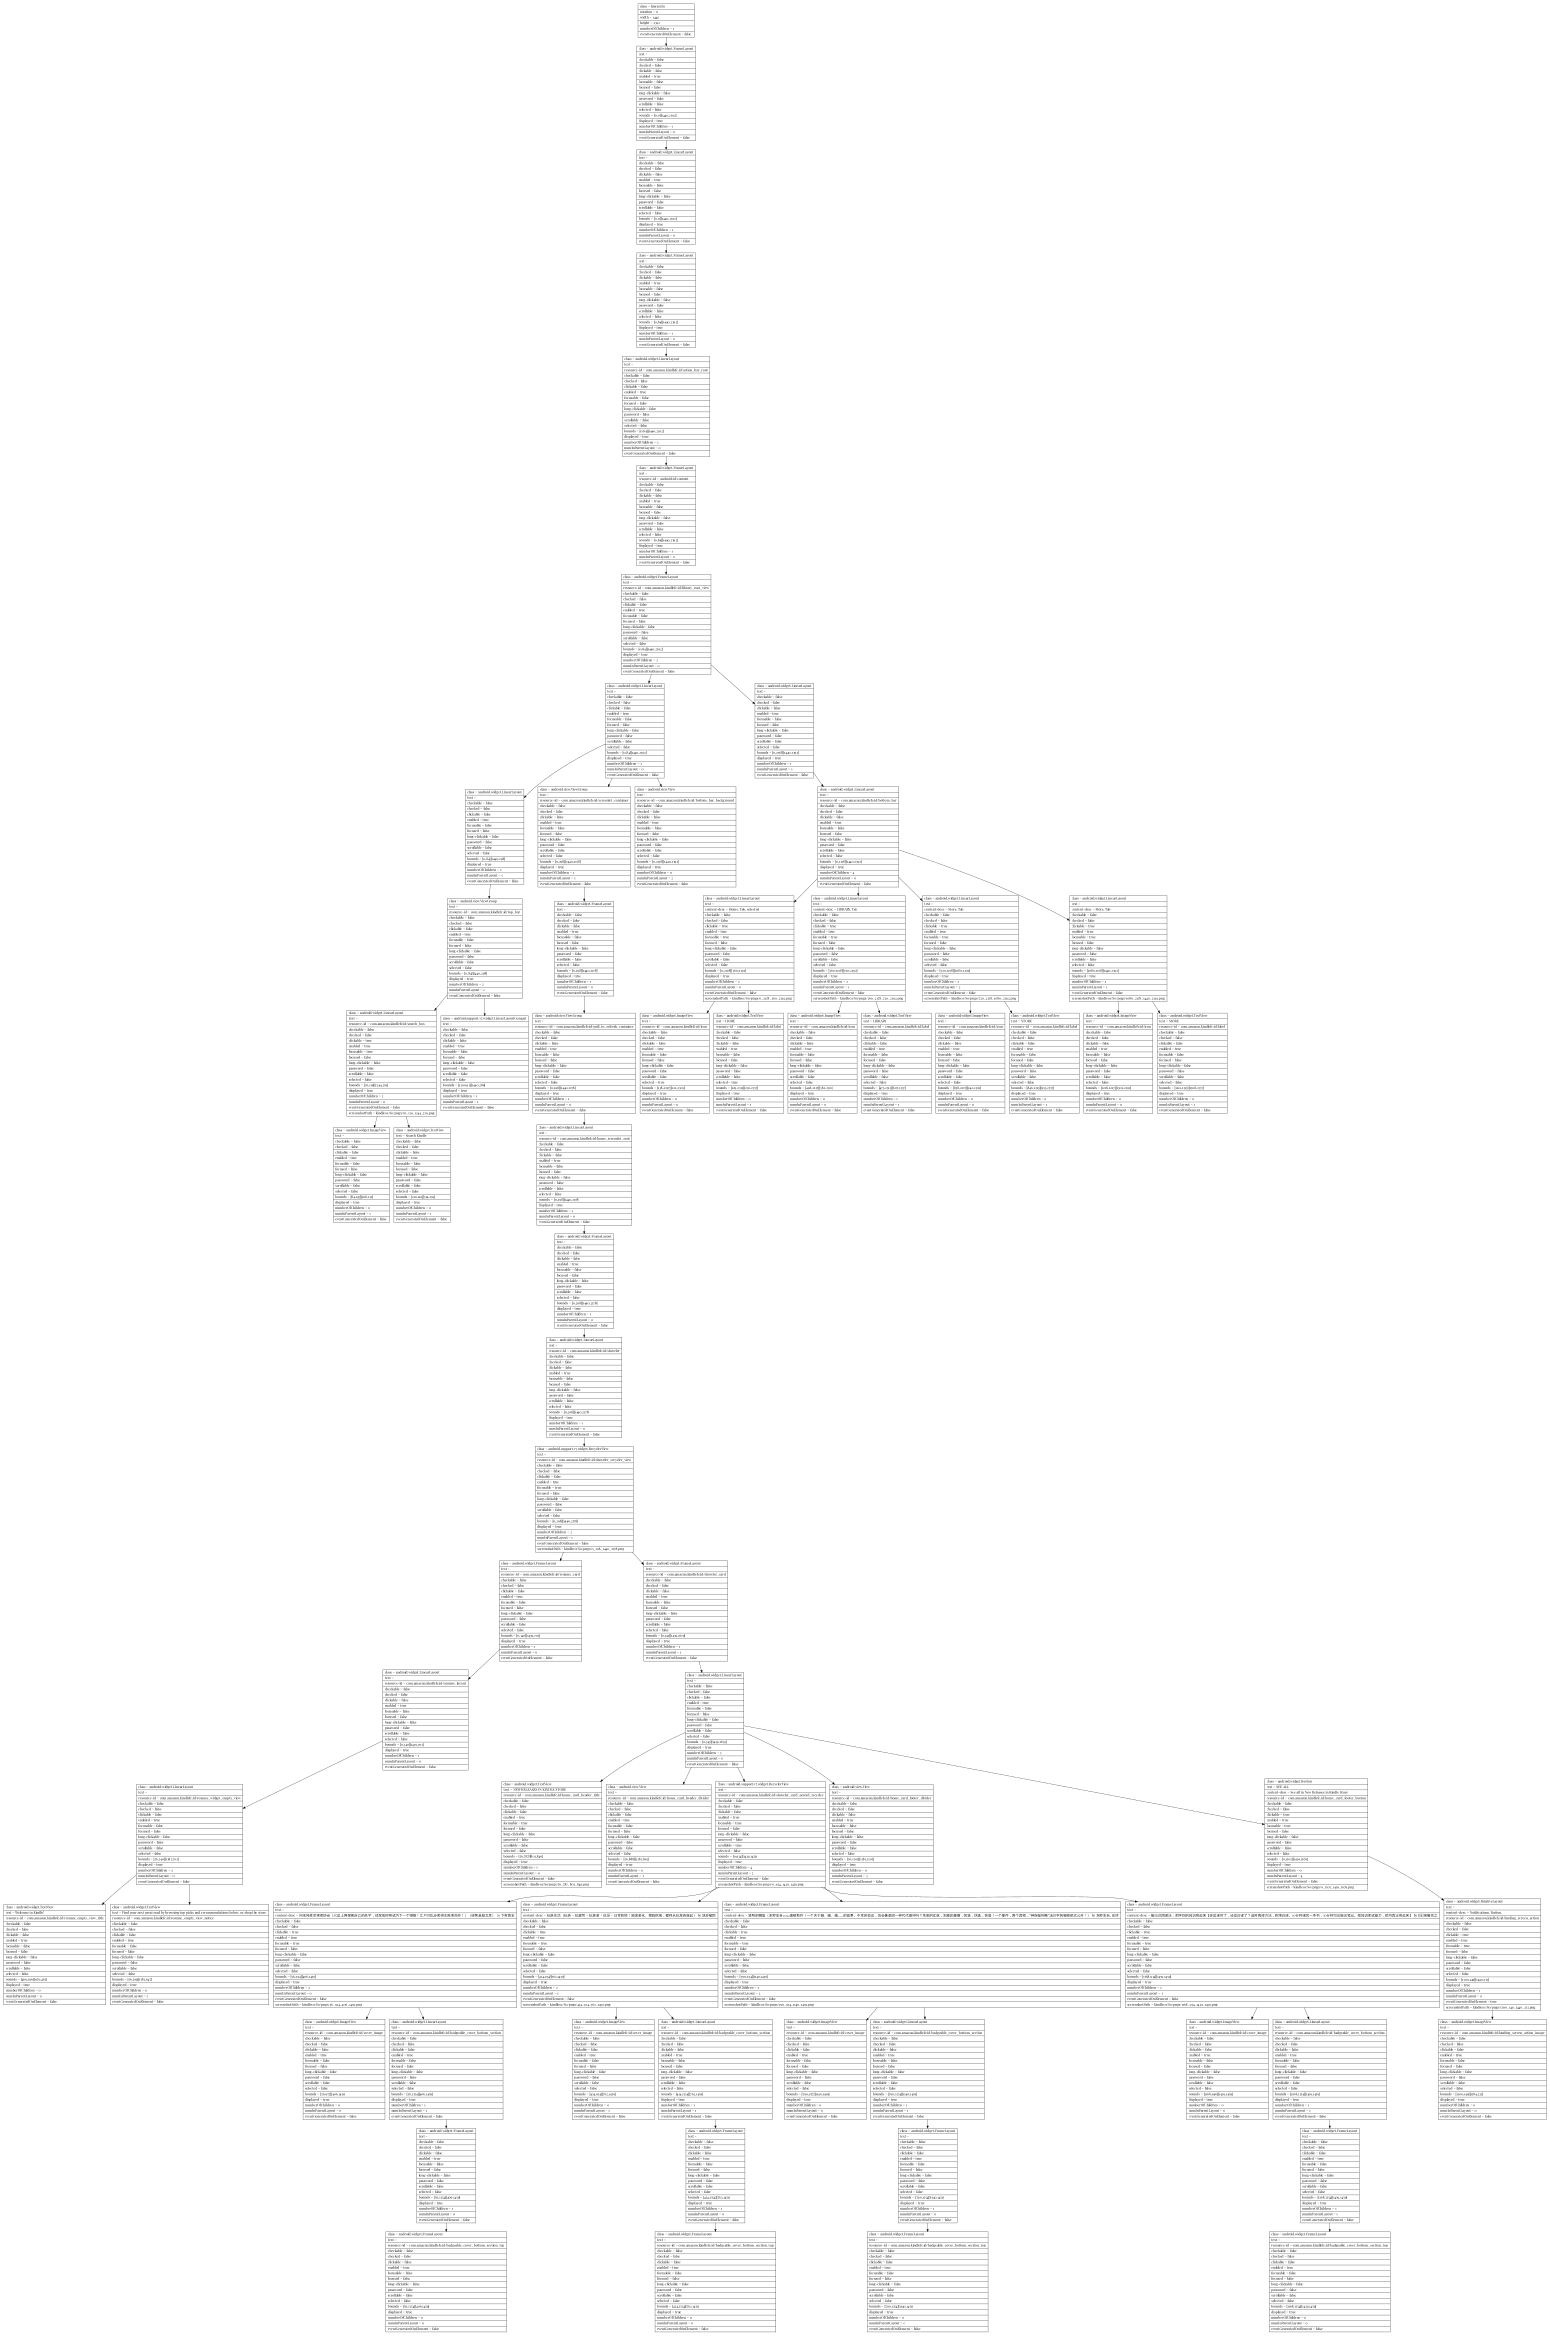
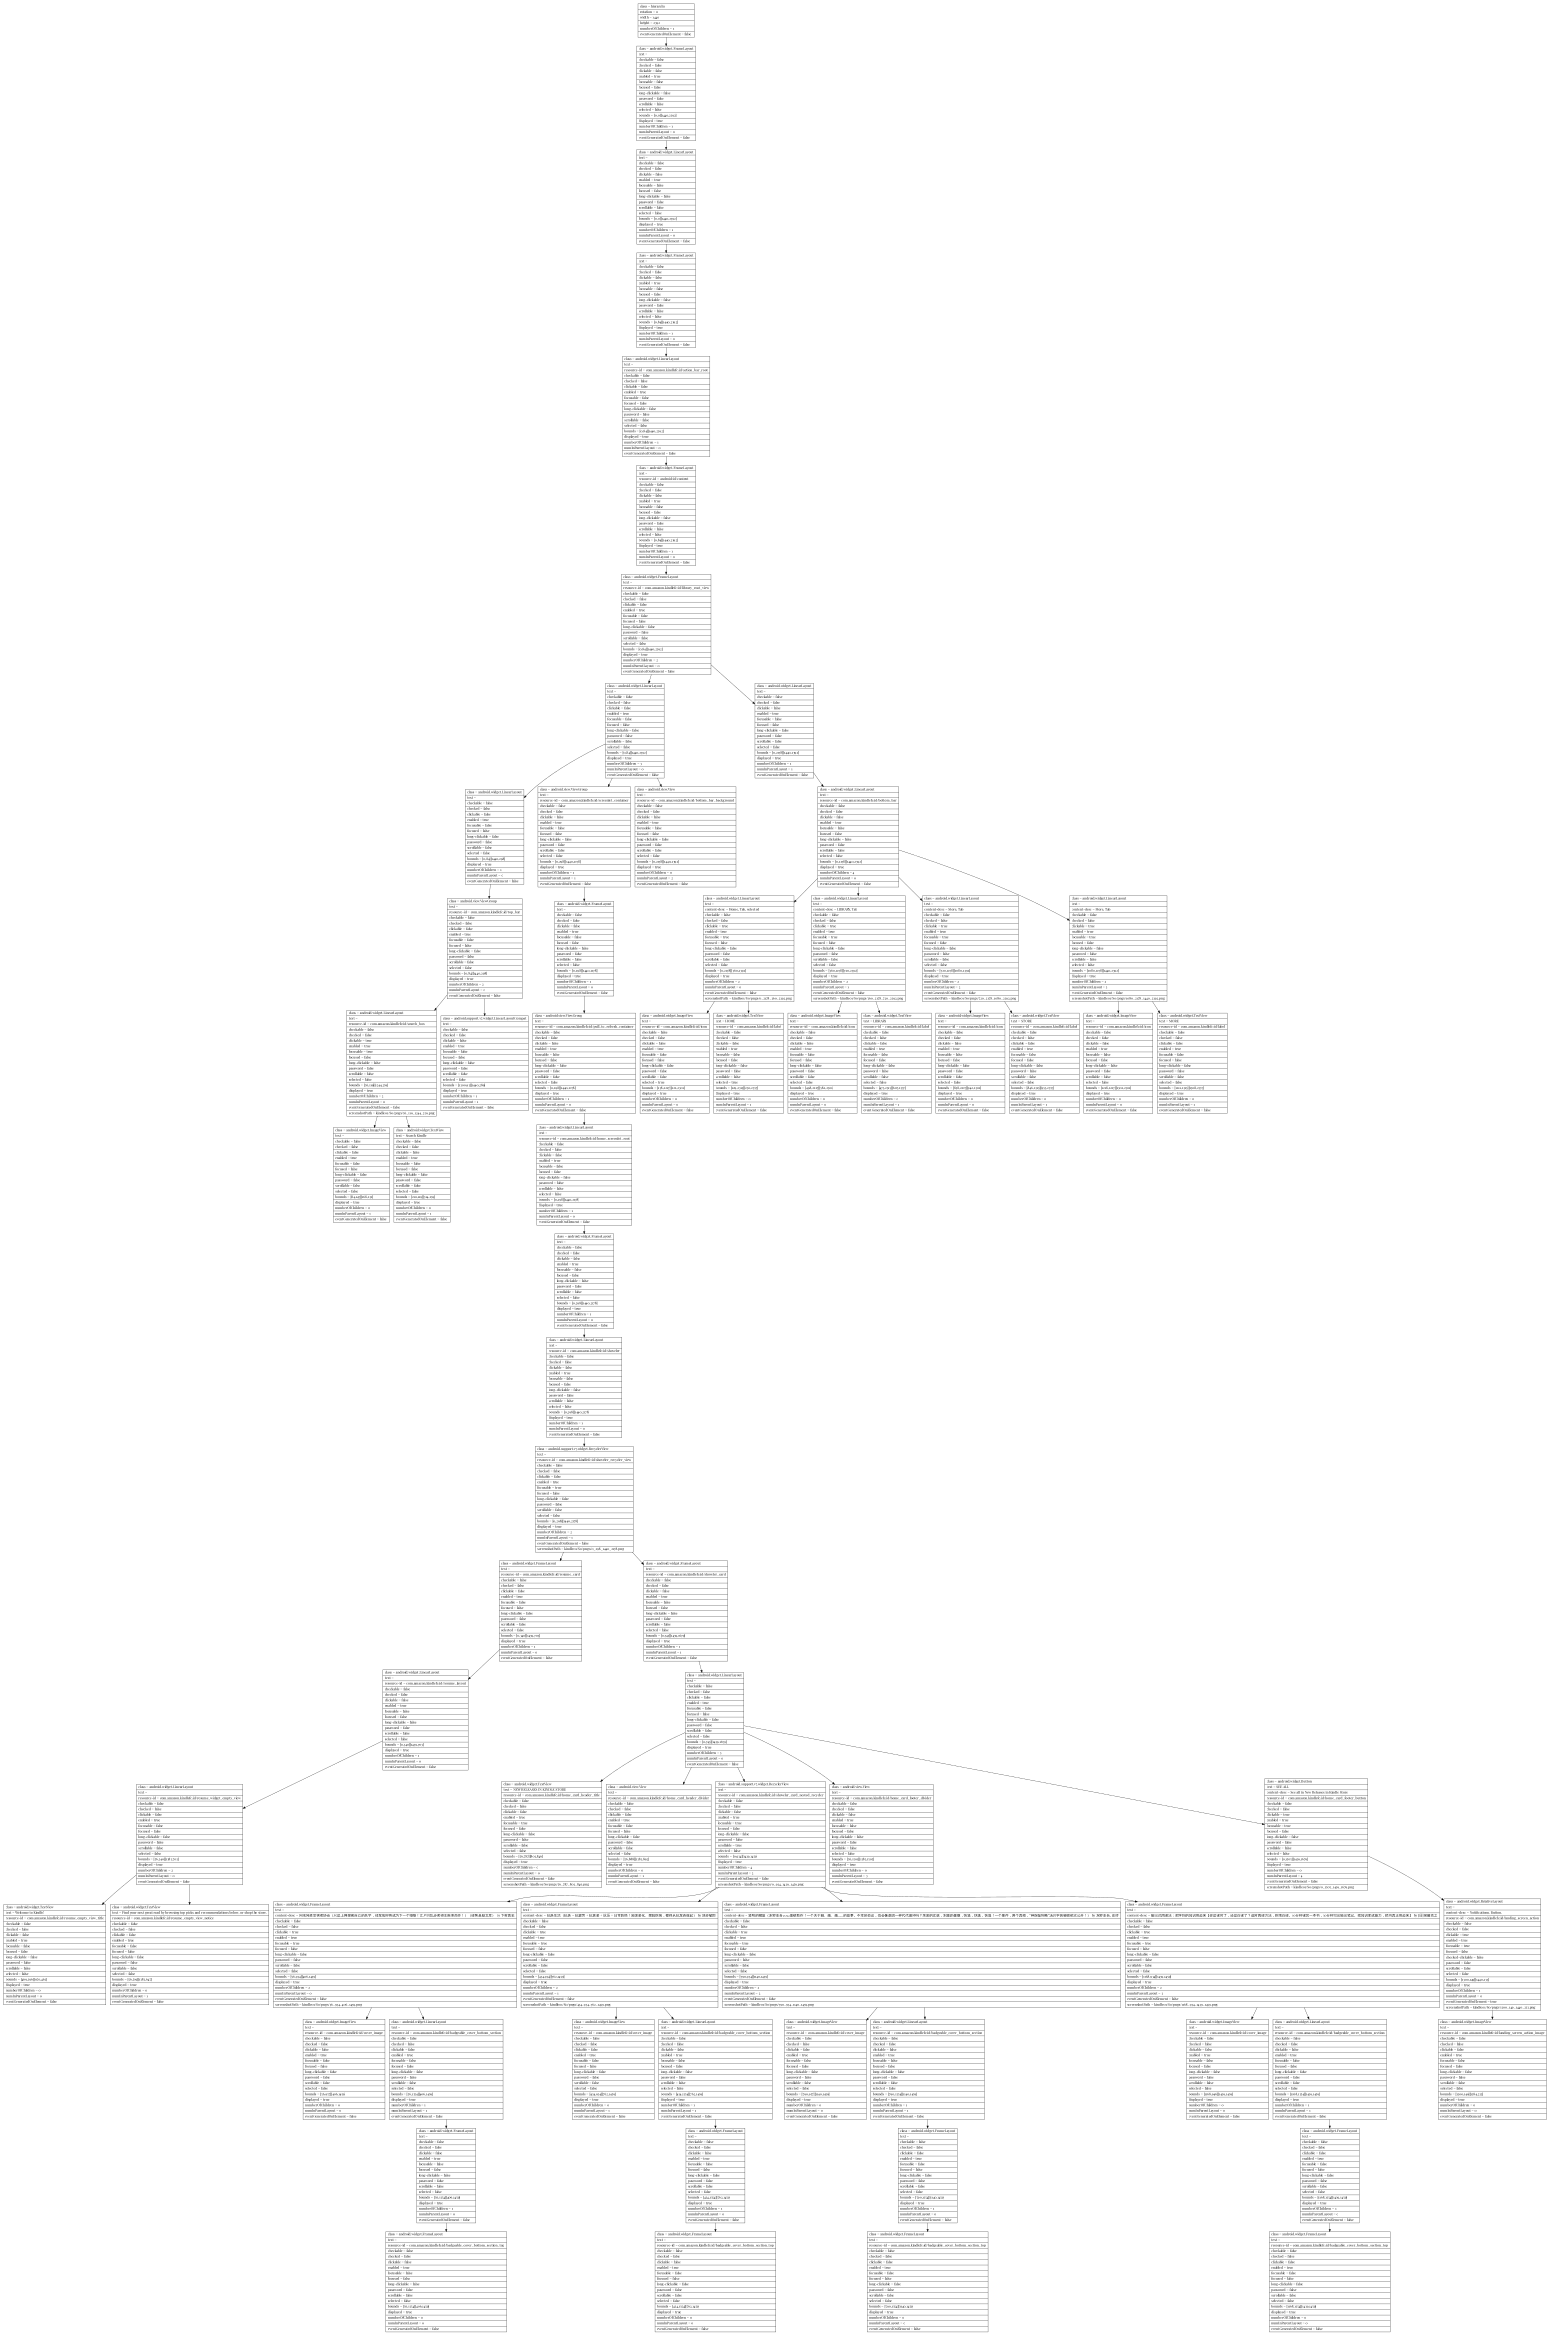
(1462, 1957) -> (1465, 1957)
